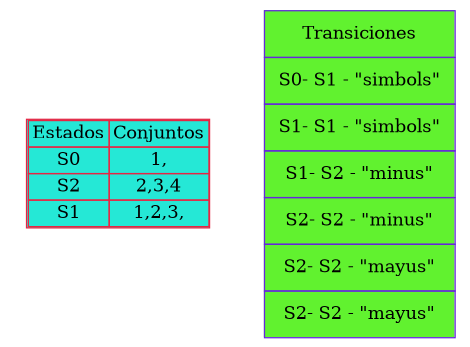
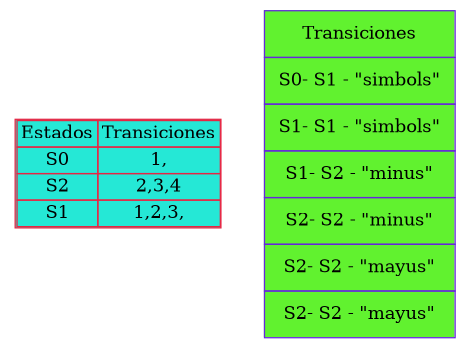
(159, 133) -> (159, 133)
